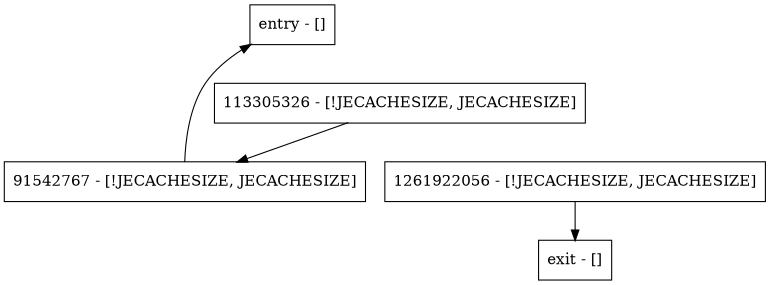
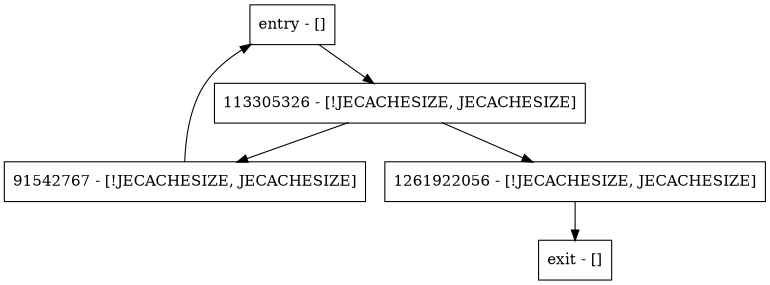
none -> (342, 61)
none -> (482, 140)
